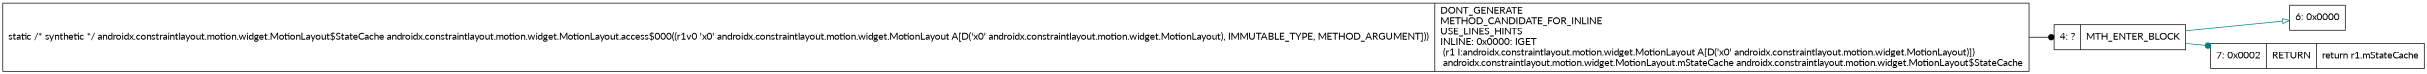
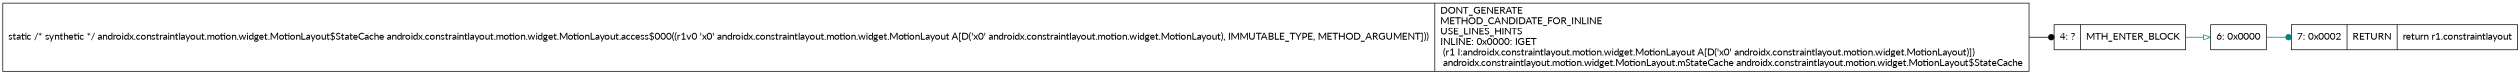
(2195, 44) -> (2276, 37)
(2370, 56) -> (2457, 37)
